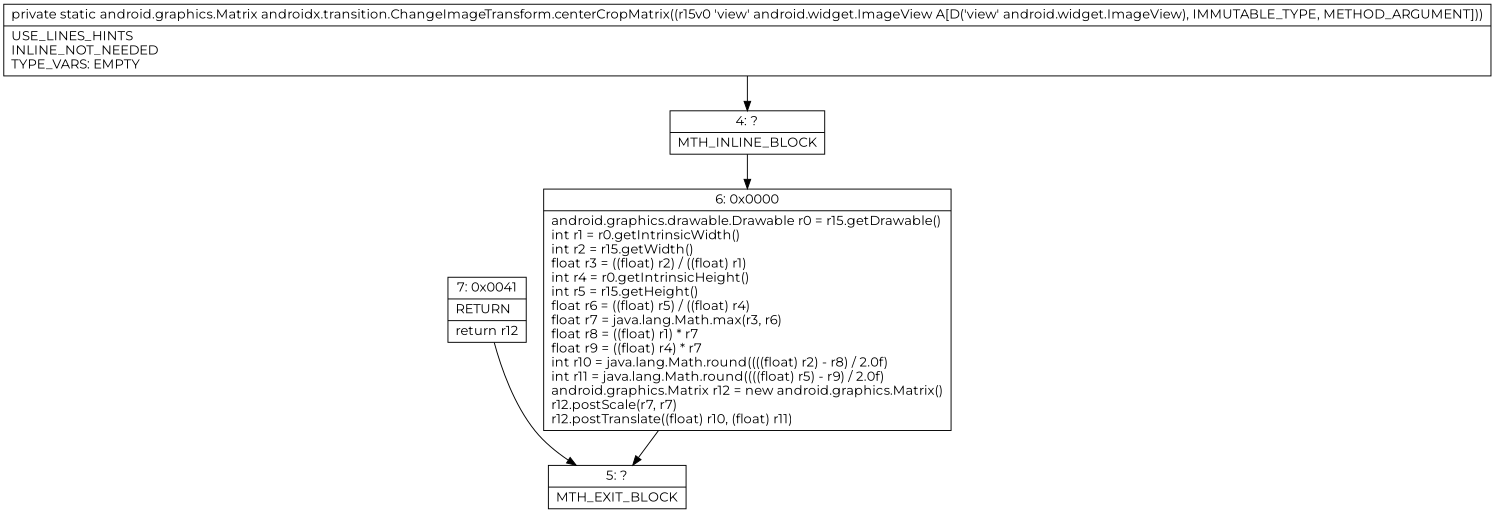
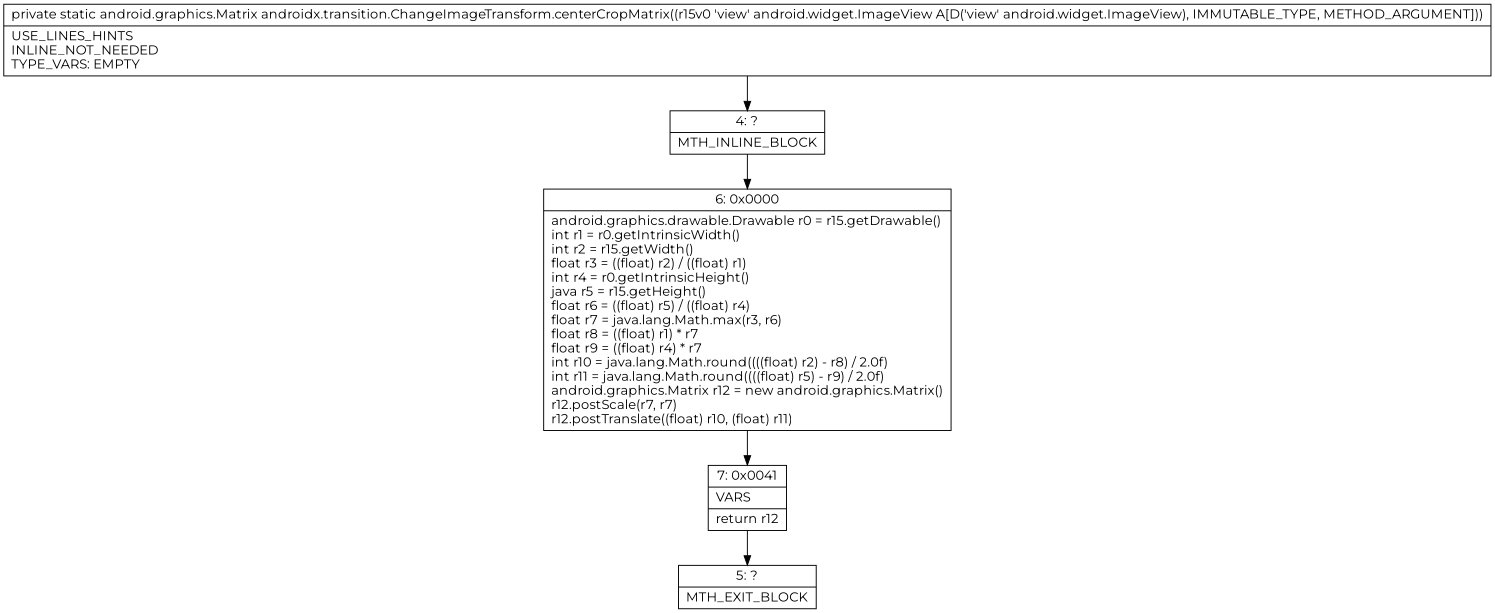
(625, 292) -> (629, 292)
(483, 309) -> (733, 497)
(648, 444) -> (747, 443)
